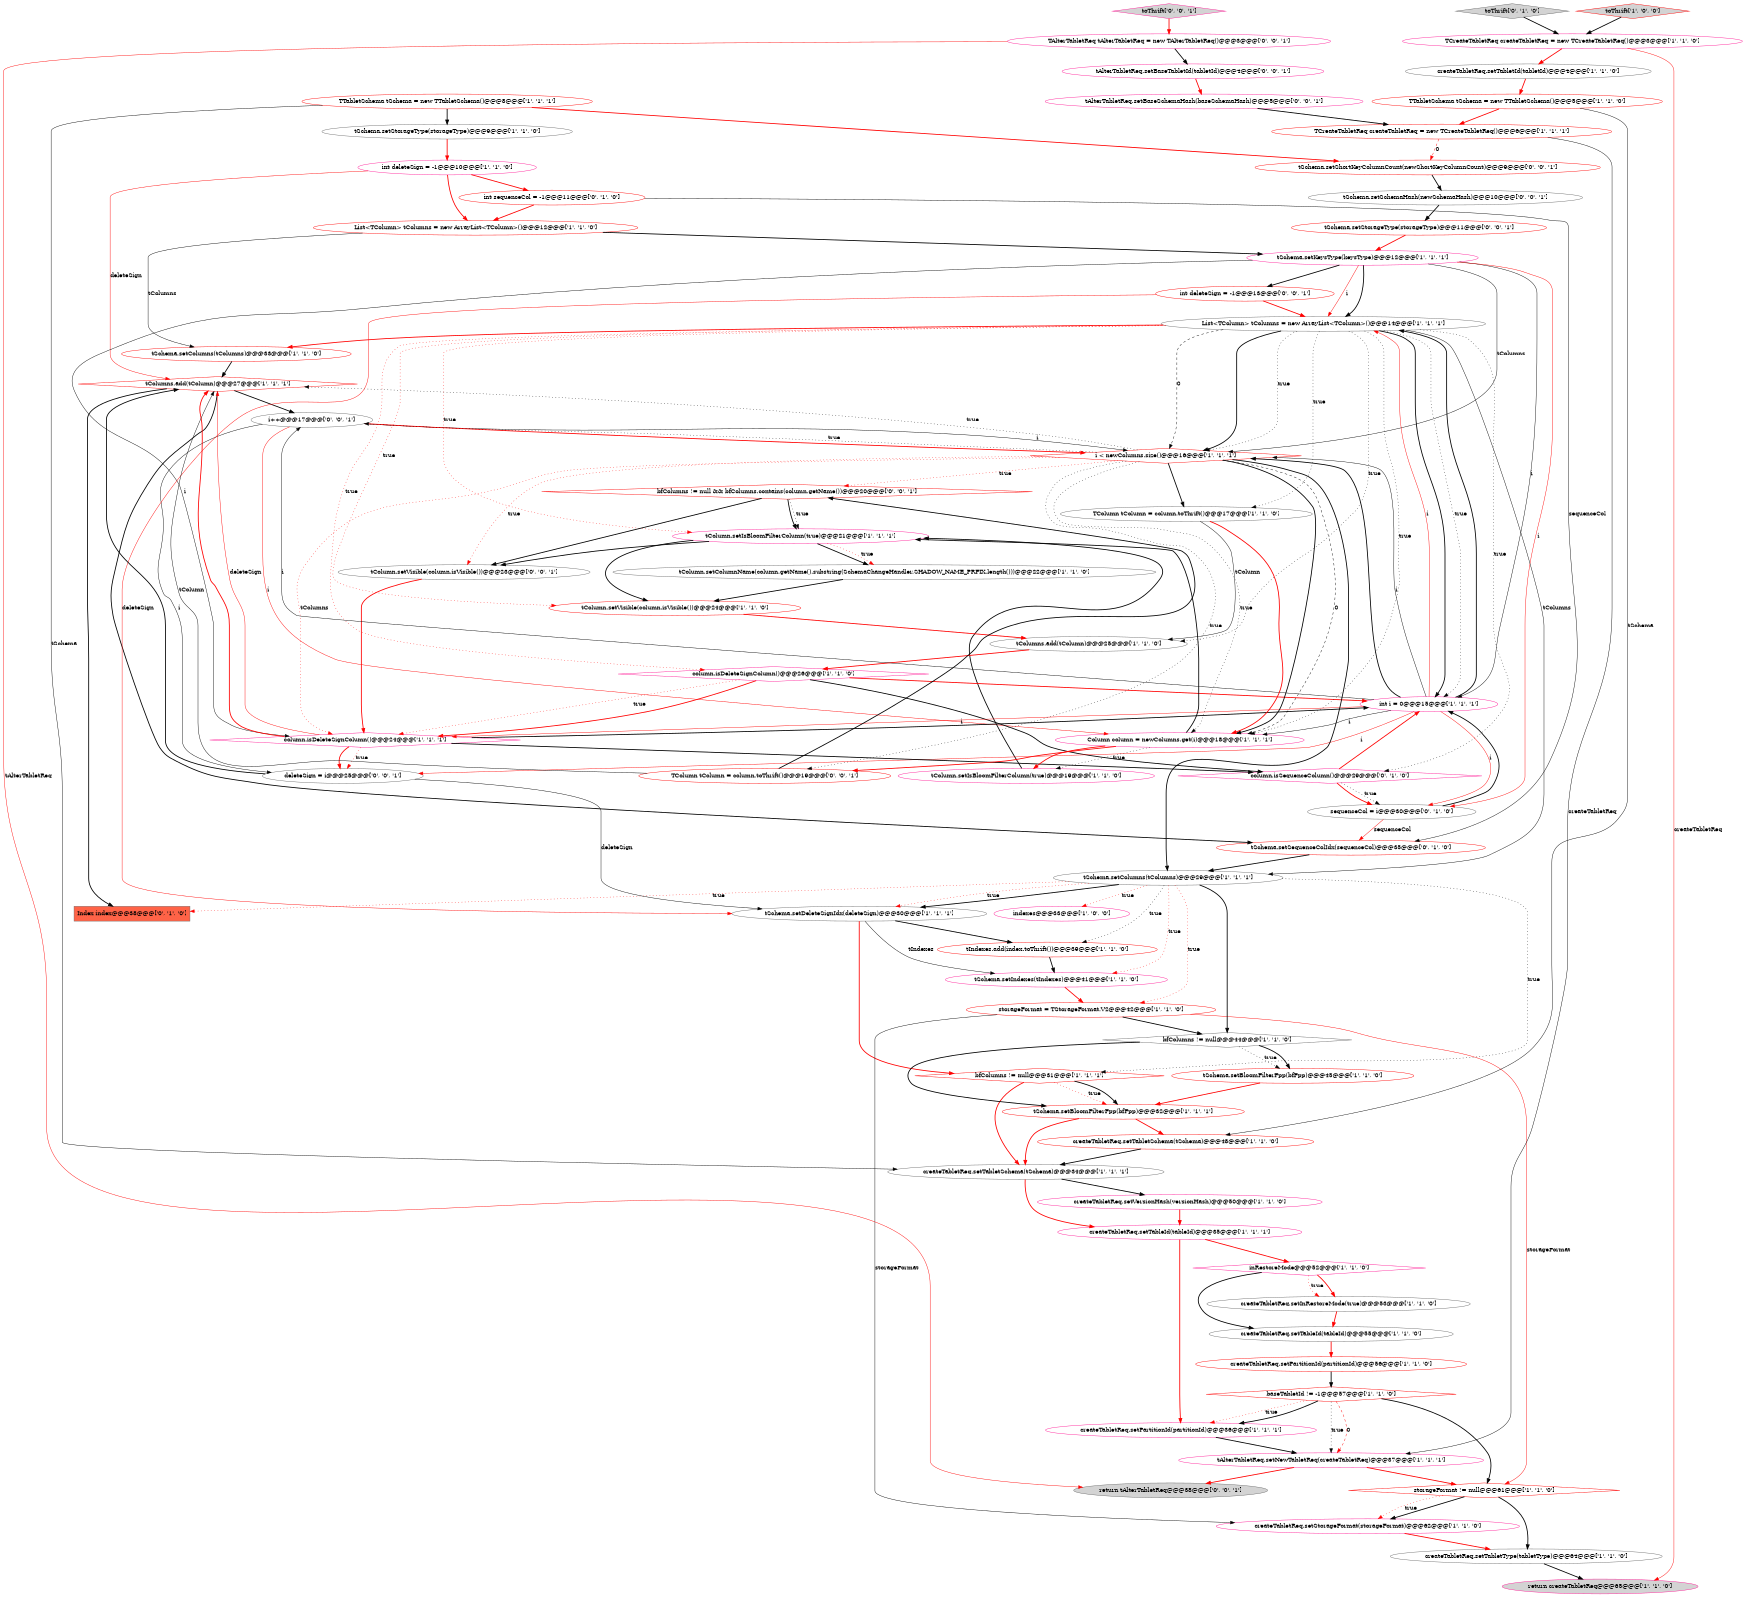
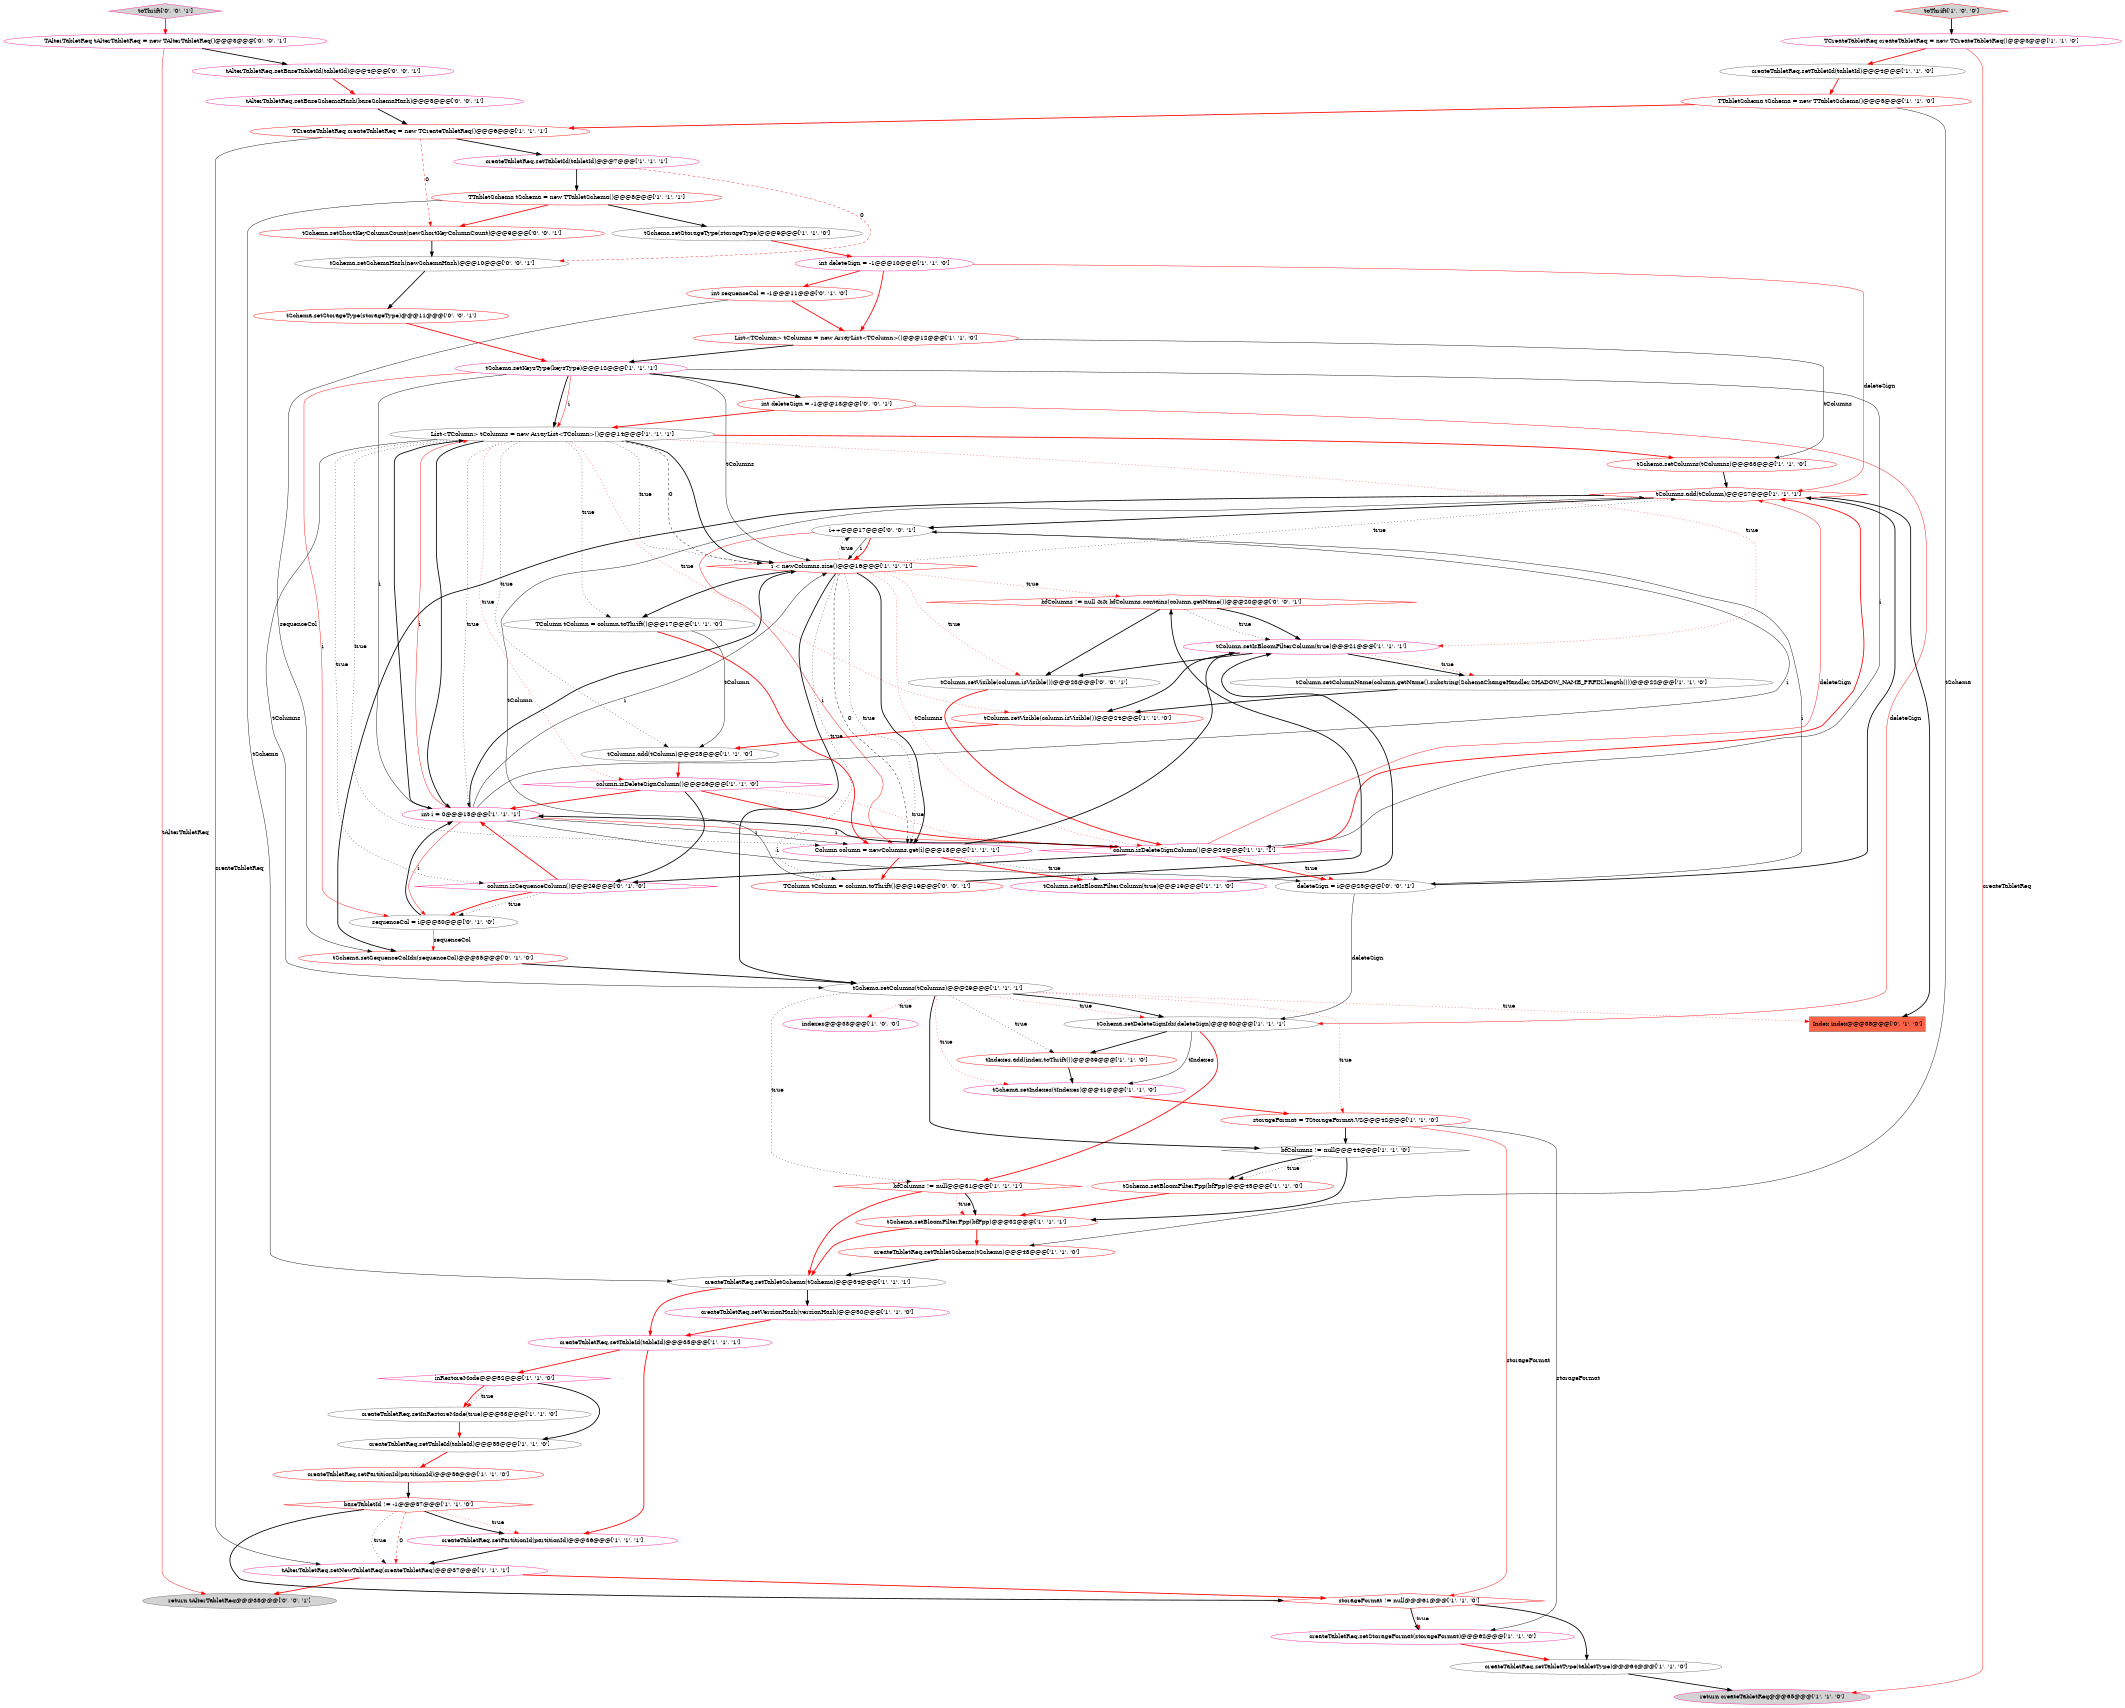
(1512, 11) -> none
none -> (577, 162)
(972, 758) -> (920, 869)
